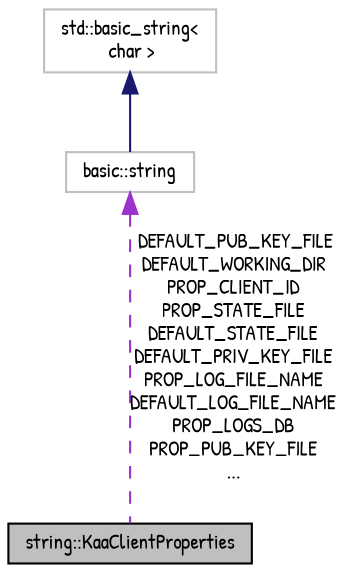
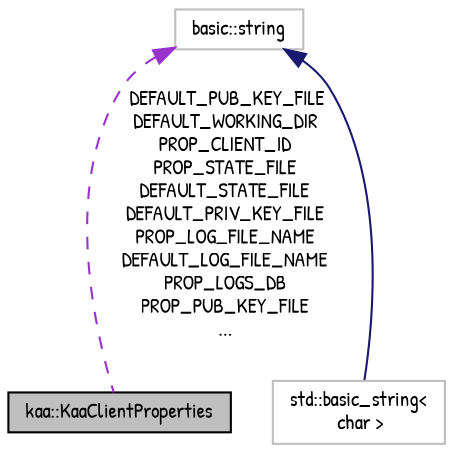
(130, 123) -> (369, 211)
(130, 544) -> (120, 412)
